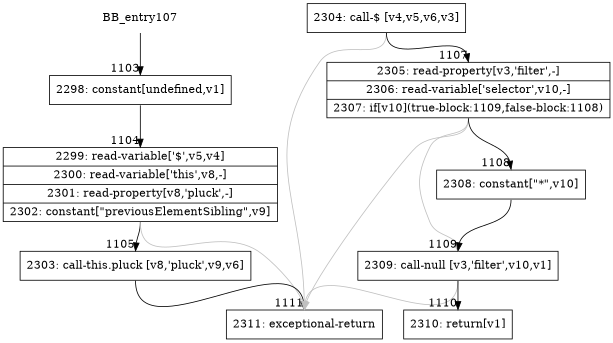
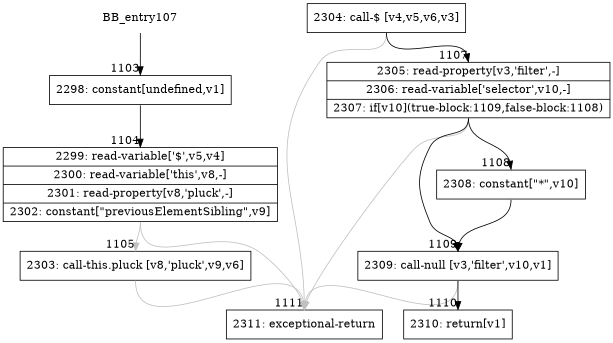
(420, 176) -> (420, 176)
(138, 236) -> (138, 236)
(216, 296) -> (216, 296)
